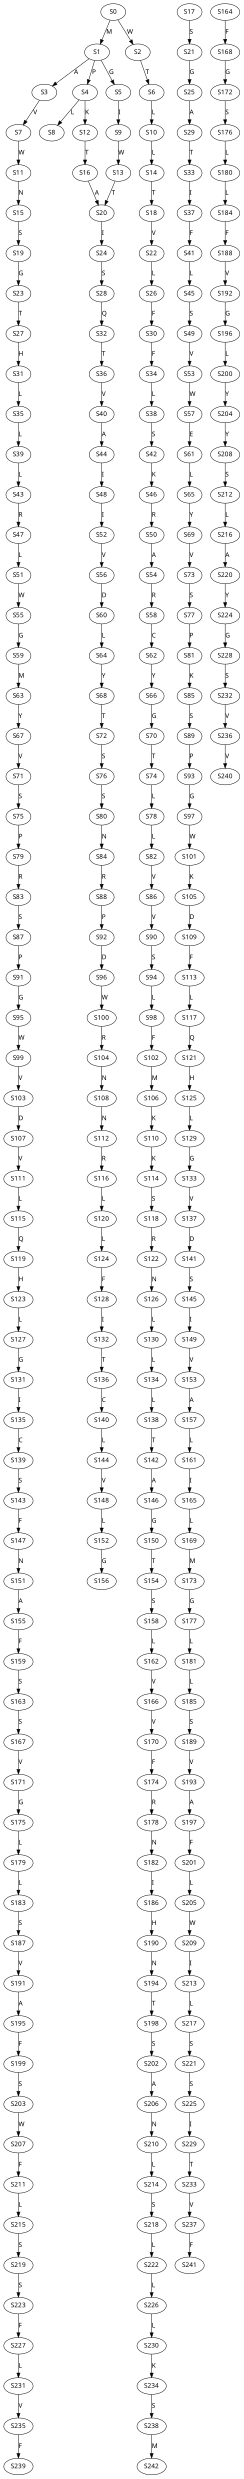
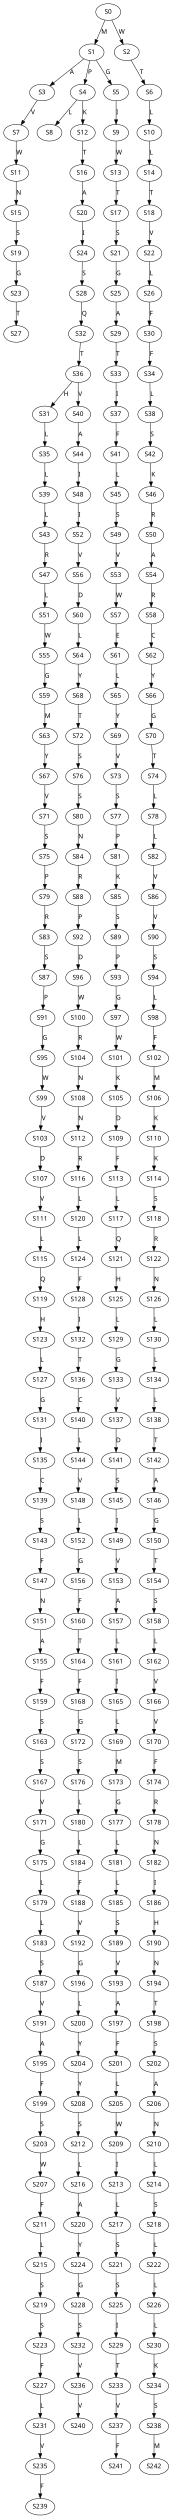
(111, 191) -> (116, 191)
(18, 352) -> (63, 393)
none -> (78, 1622)
